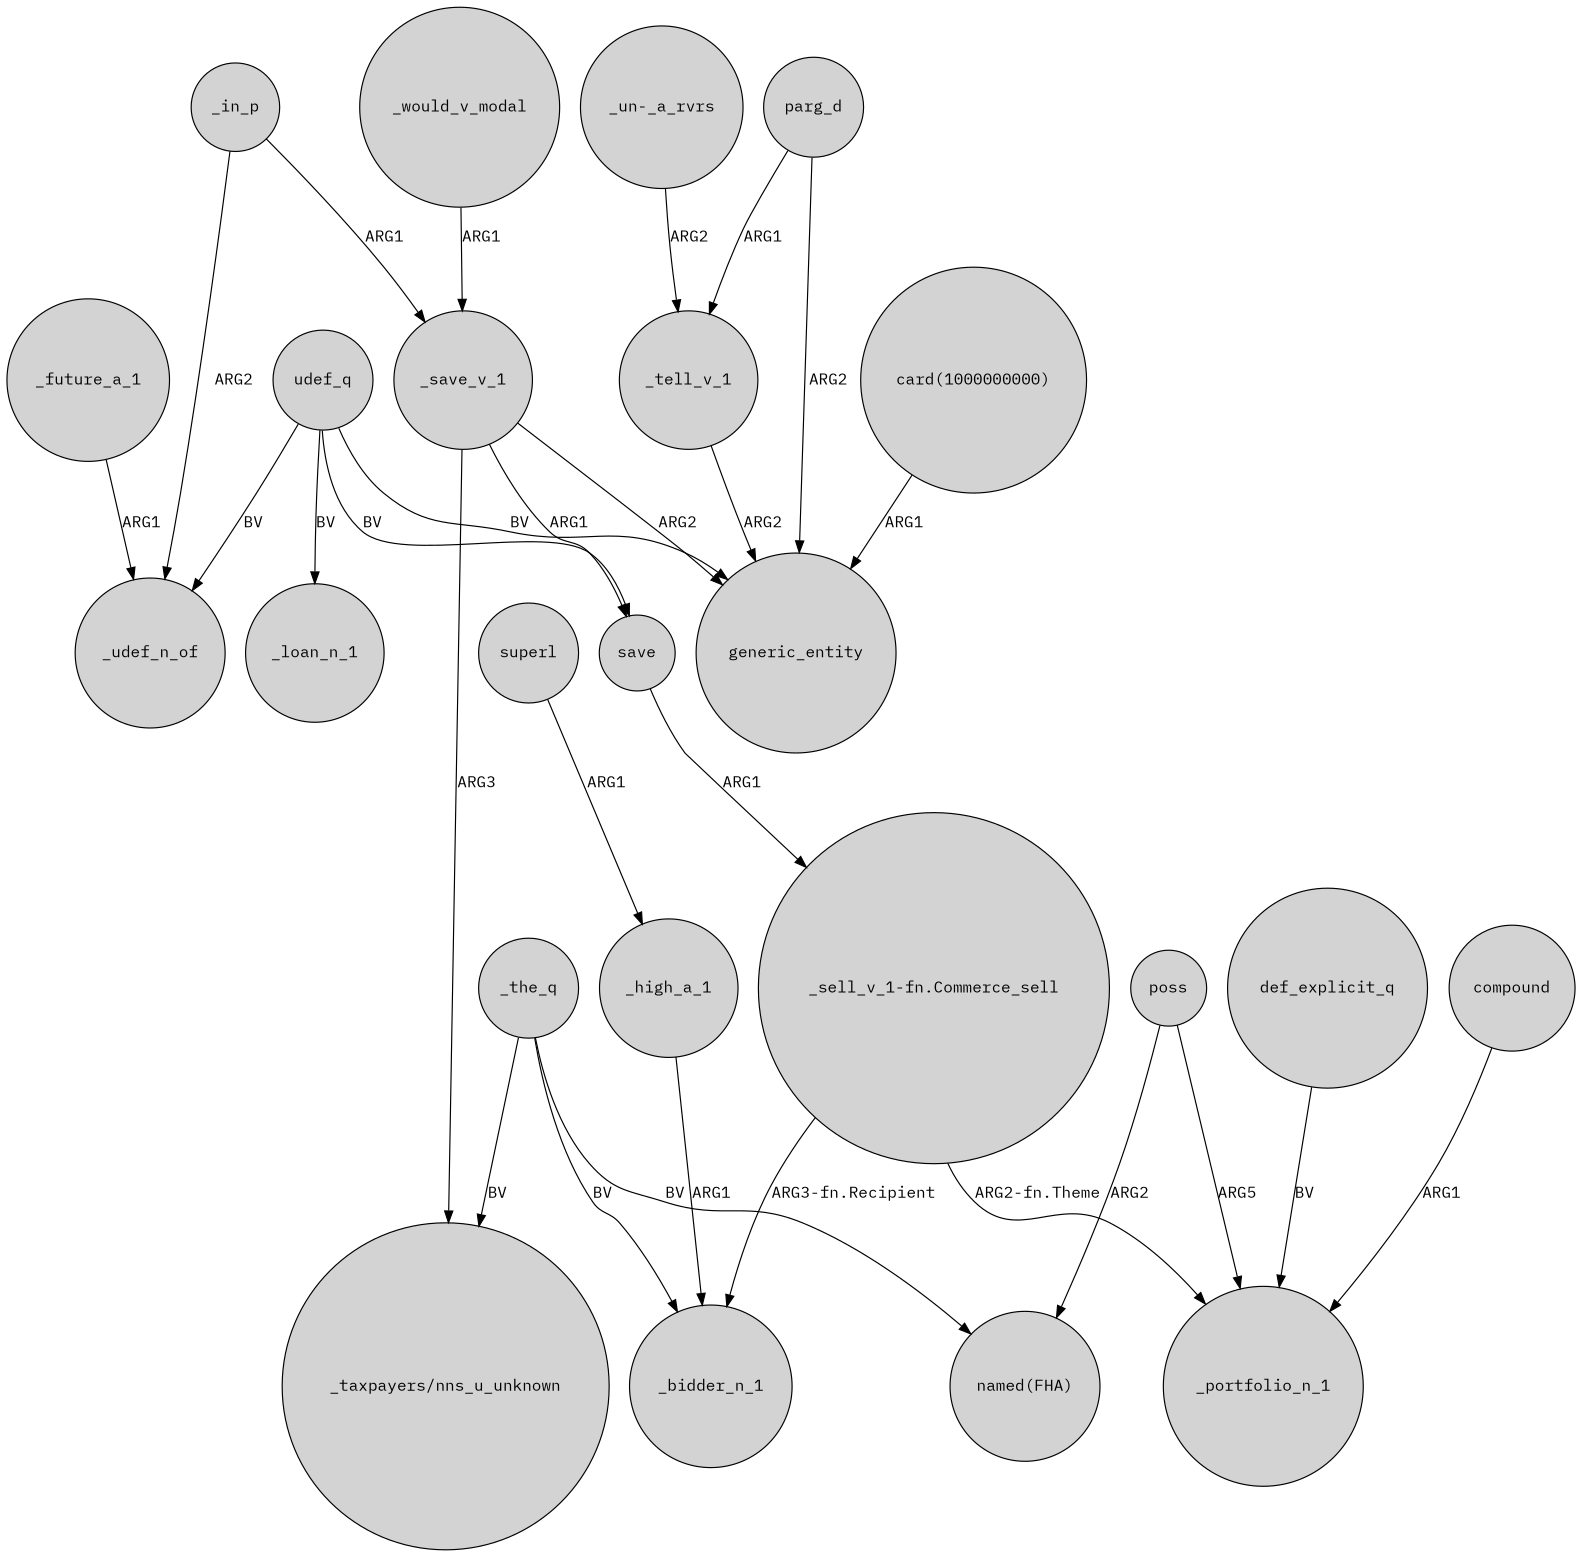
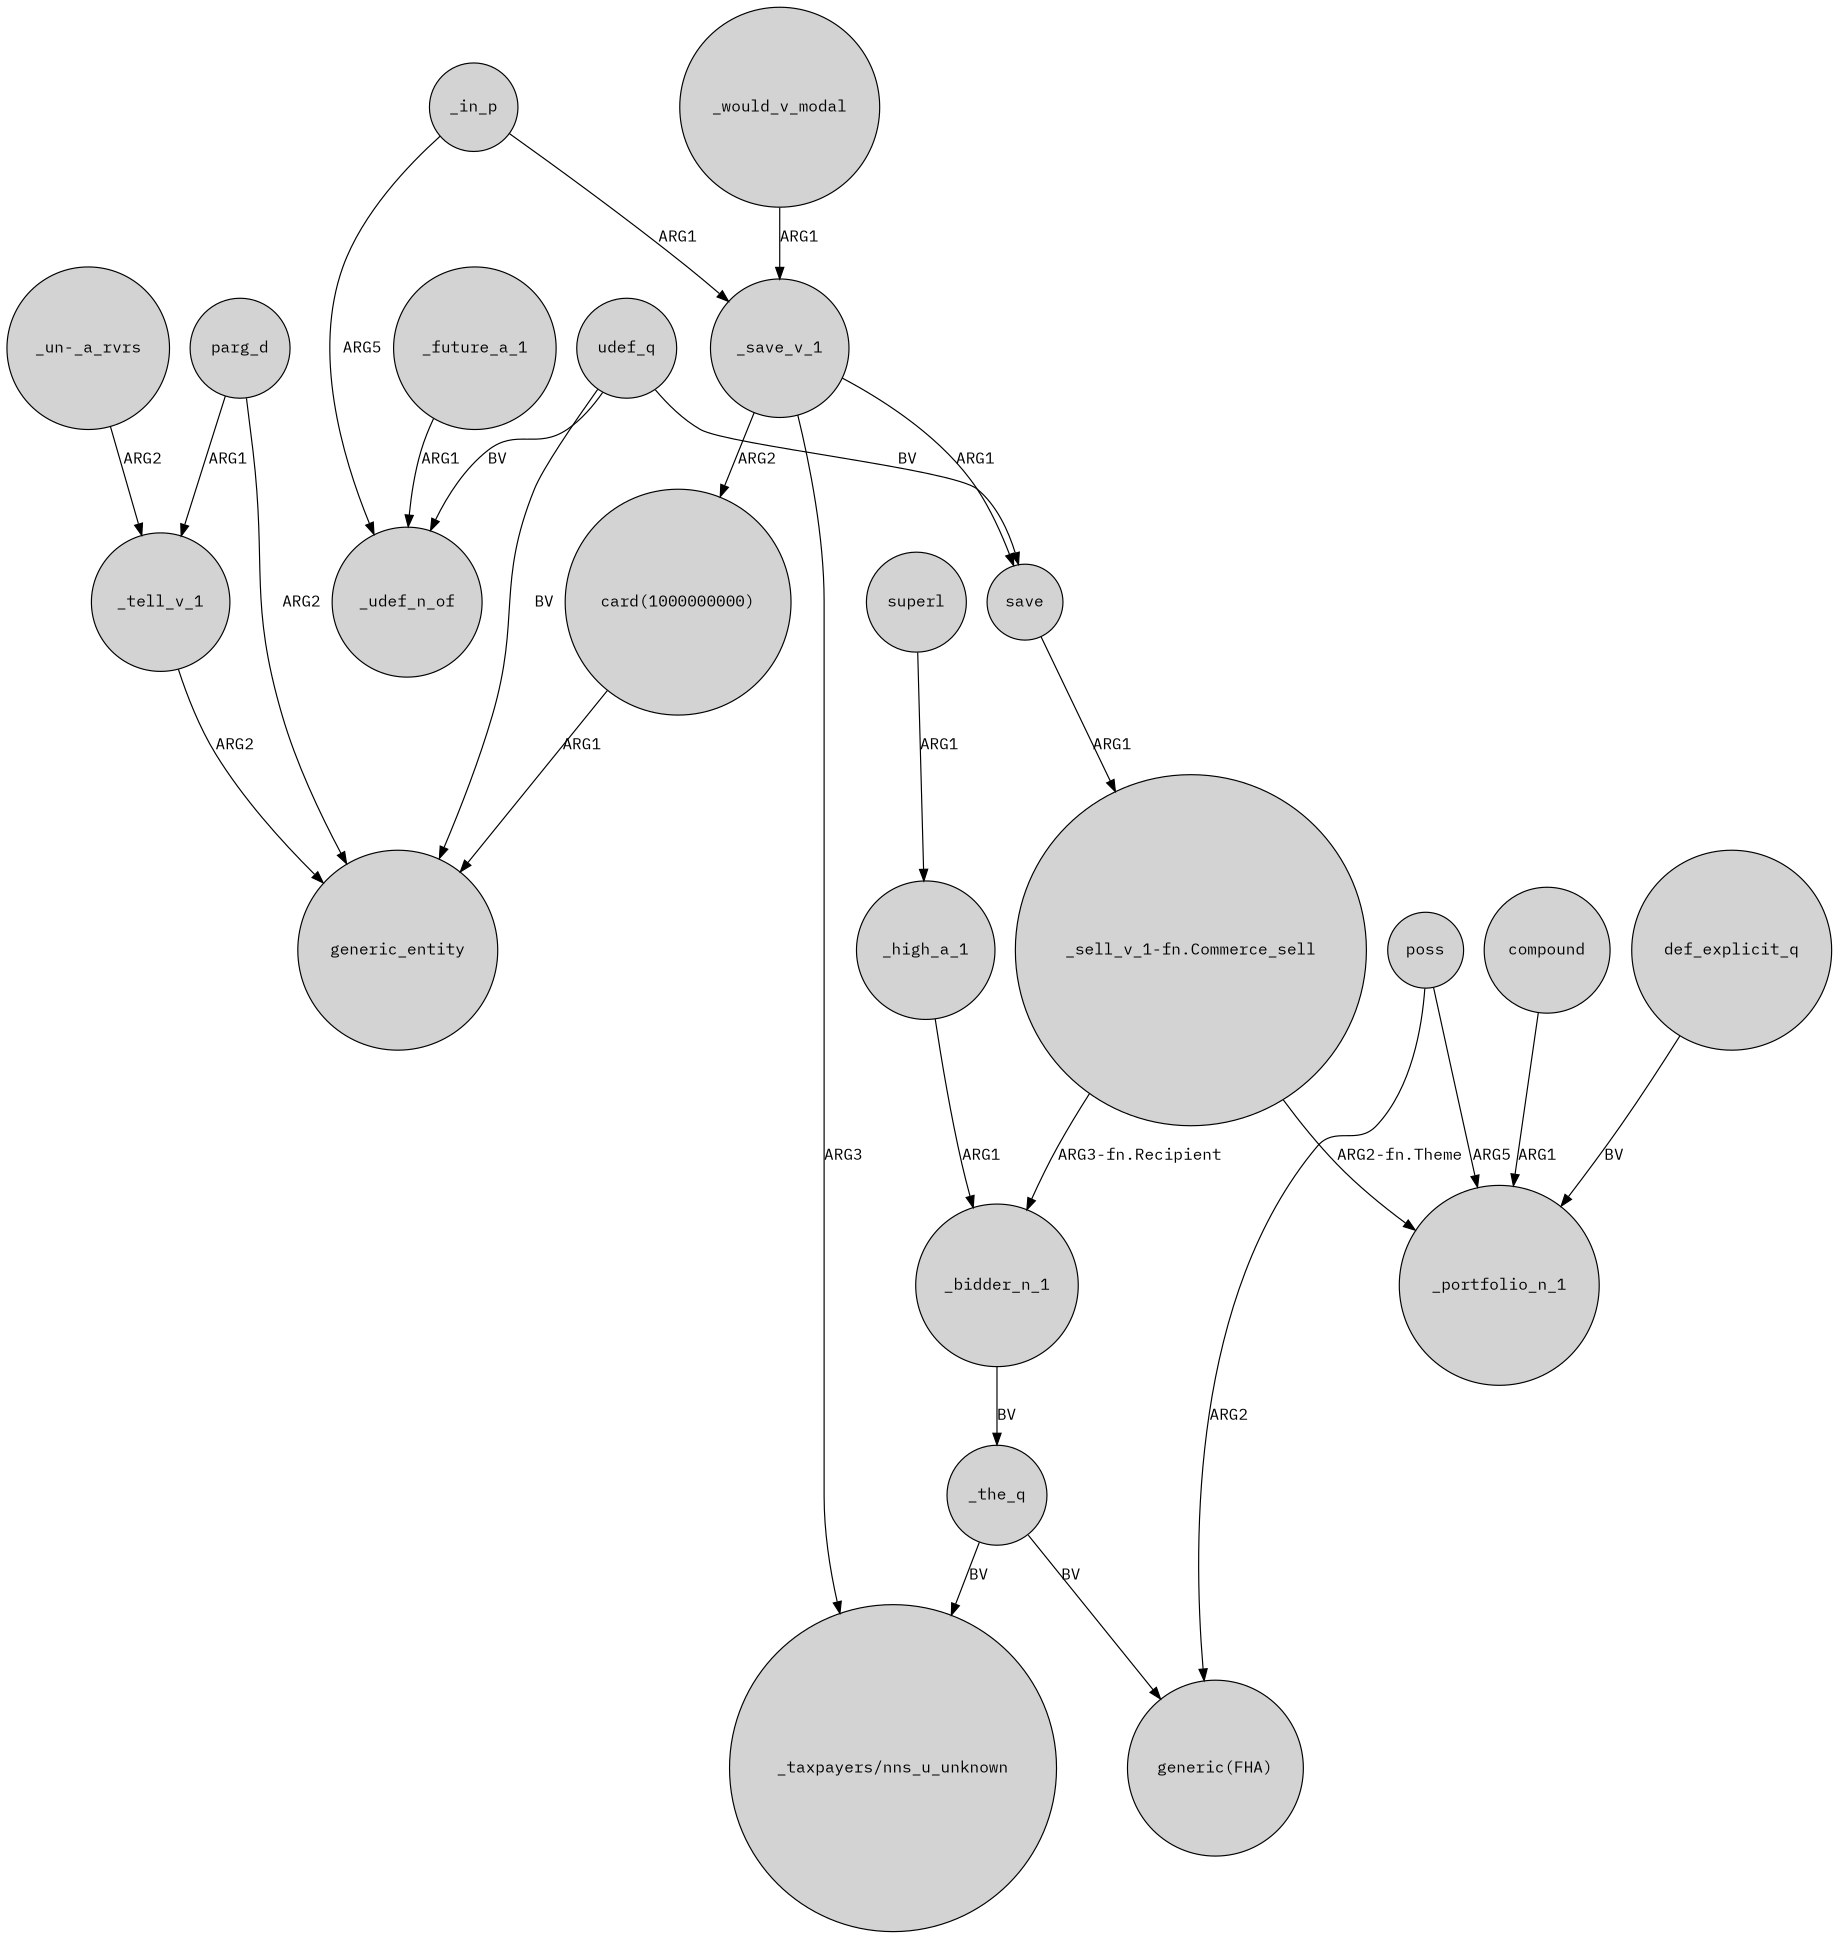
(234, 380) -> (363, 348)
(616, 499) -> (739, 449)
(315, 653) -> none
(581, 1182) -> (997, 1400)
(1025, 1386) -> (1215, 1768)
